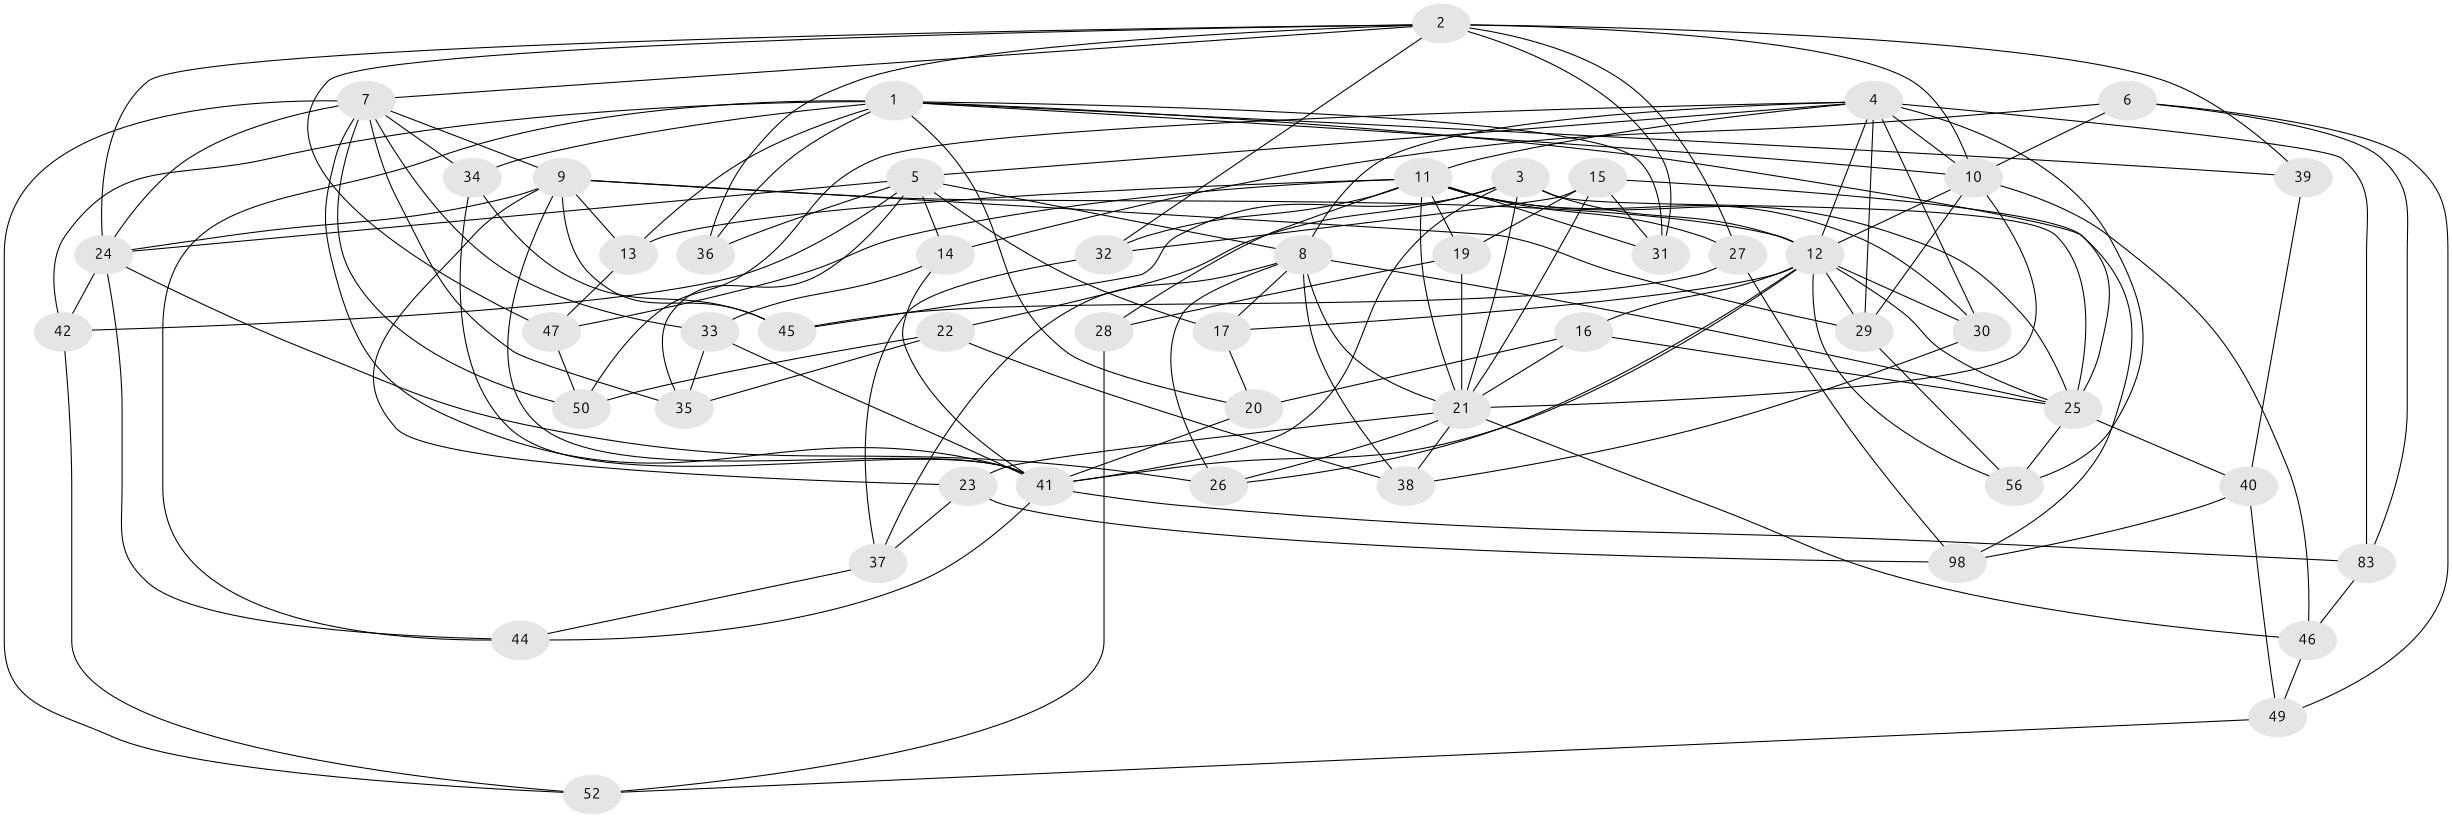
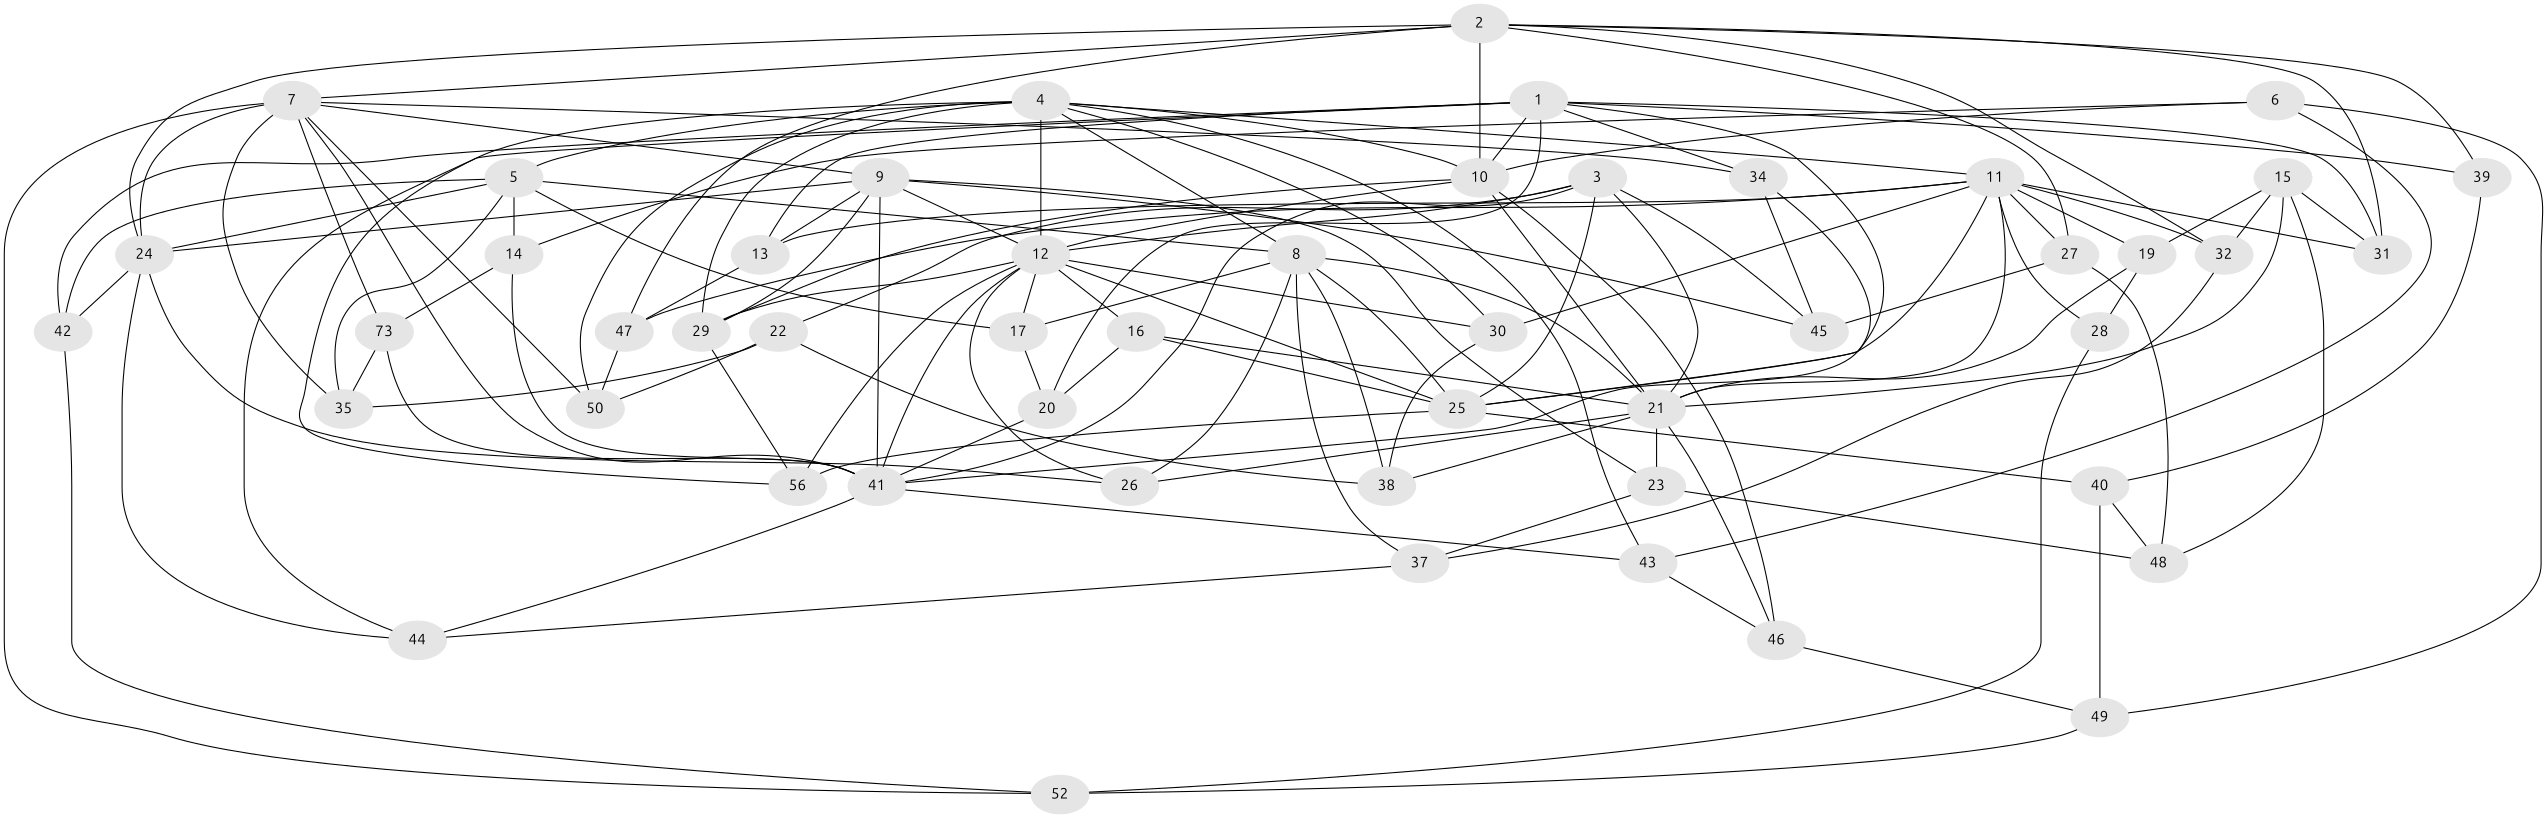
(706, 255) -> none
(710, 332) -> (384, 332)
(1957, 563) -> (2159, 563)
(2367, 563) -> (1648, 563)
